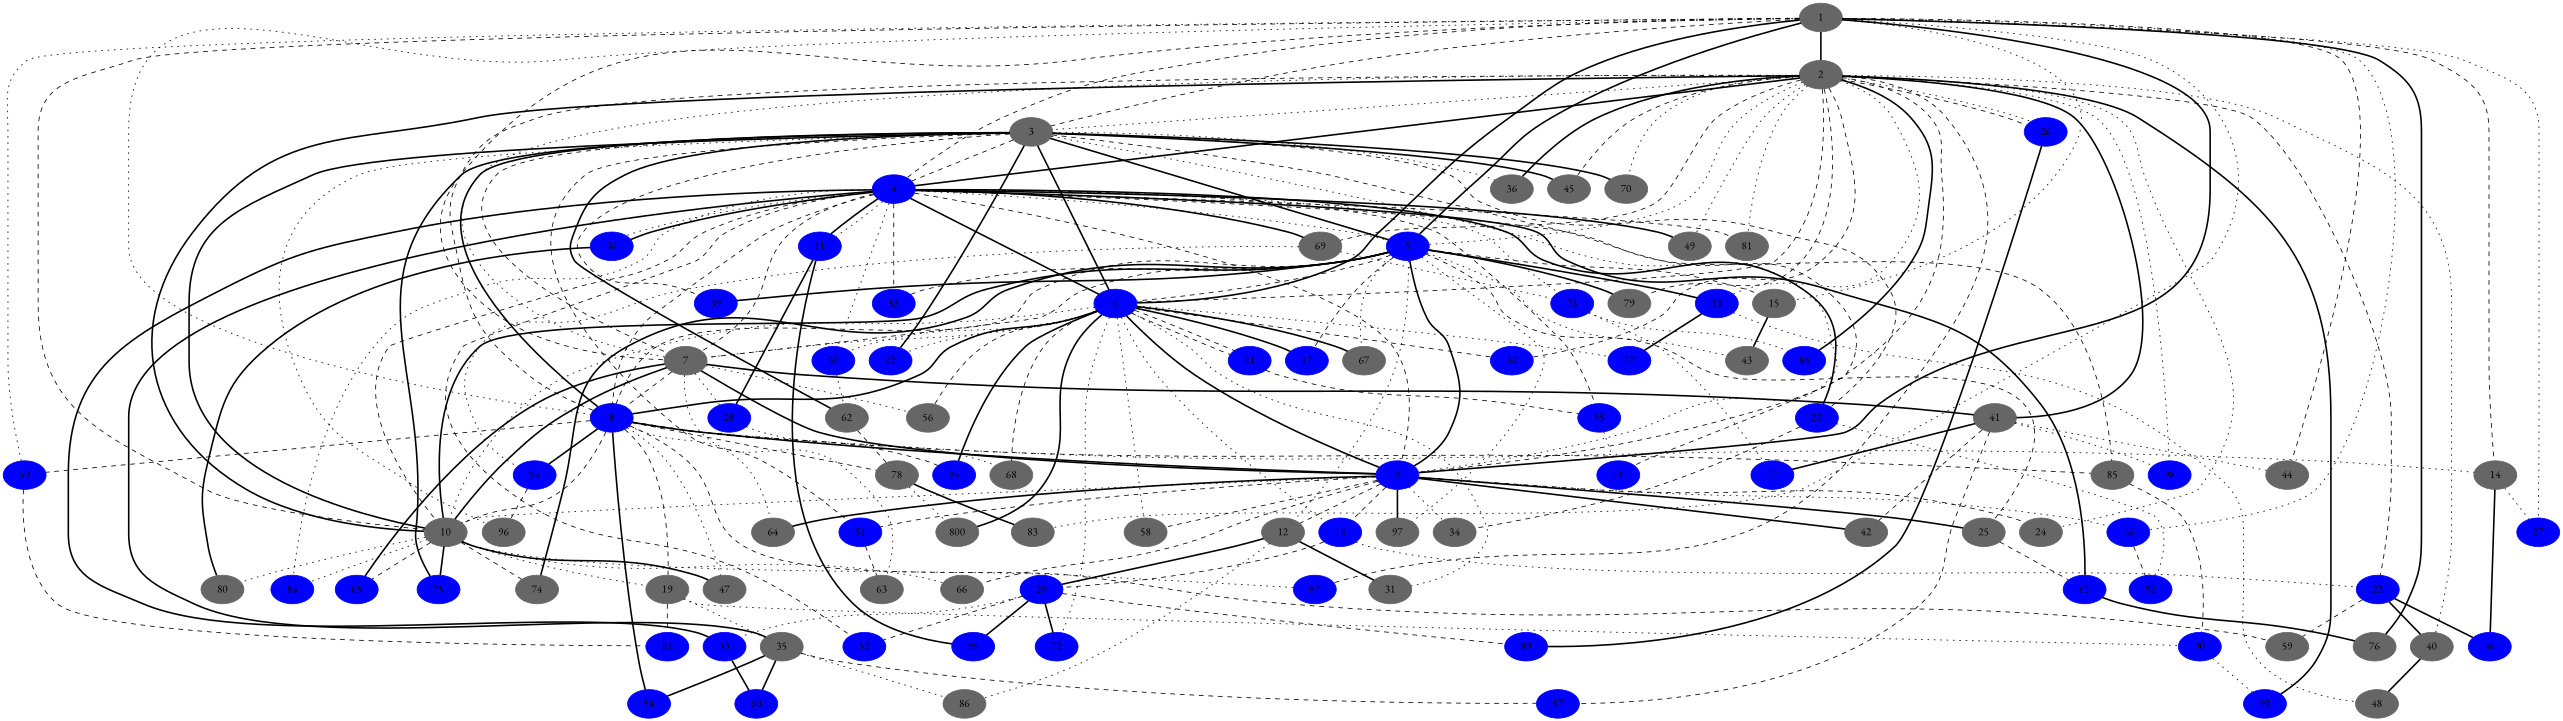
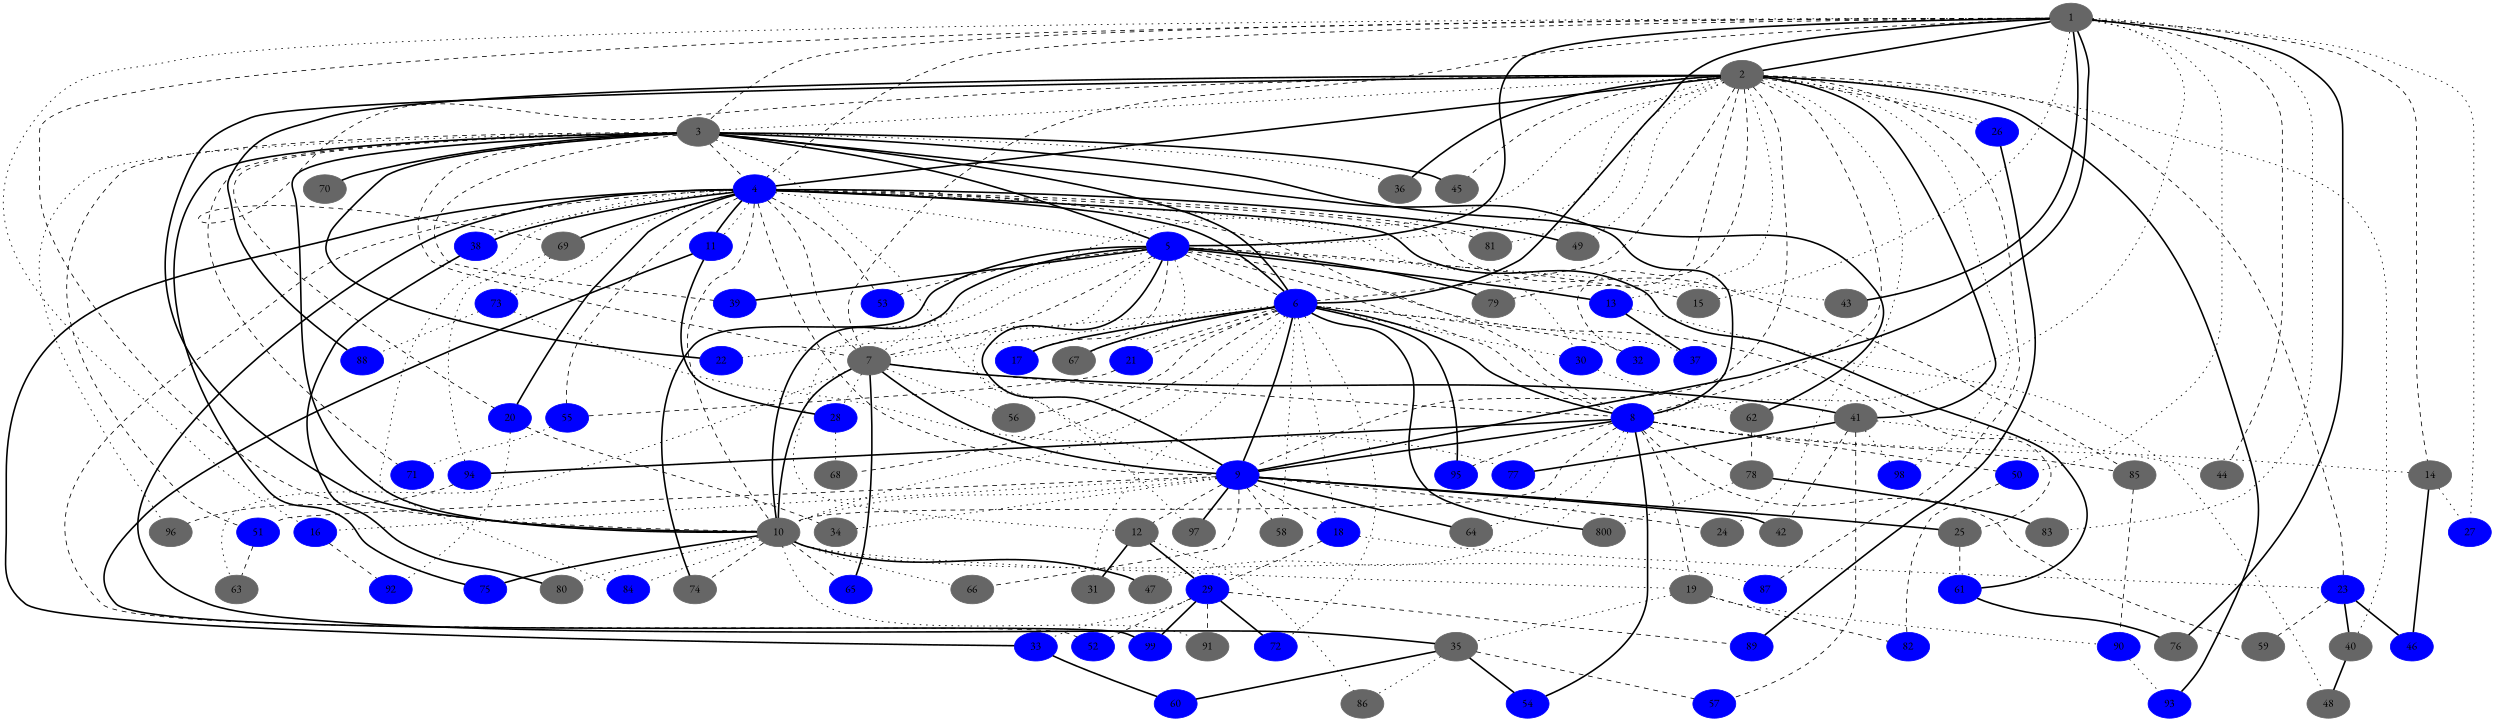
(1680, 103) -> none
(1761, 332) -> (2040, 218)
none -> (1207, 647)
